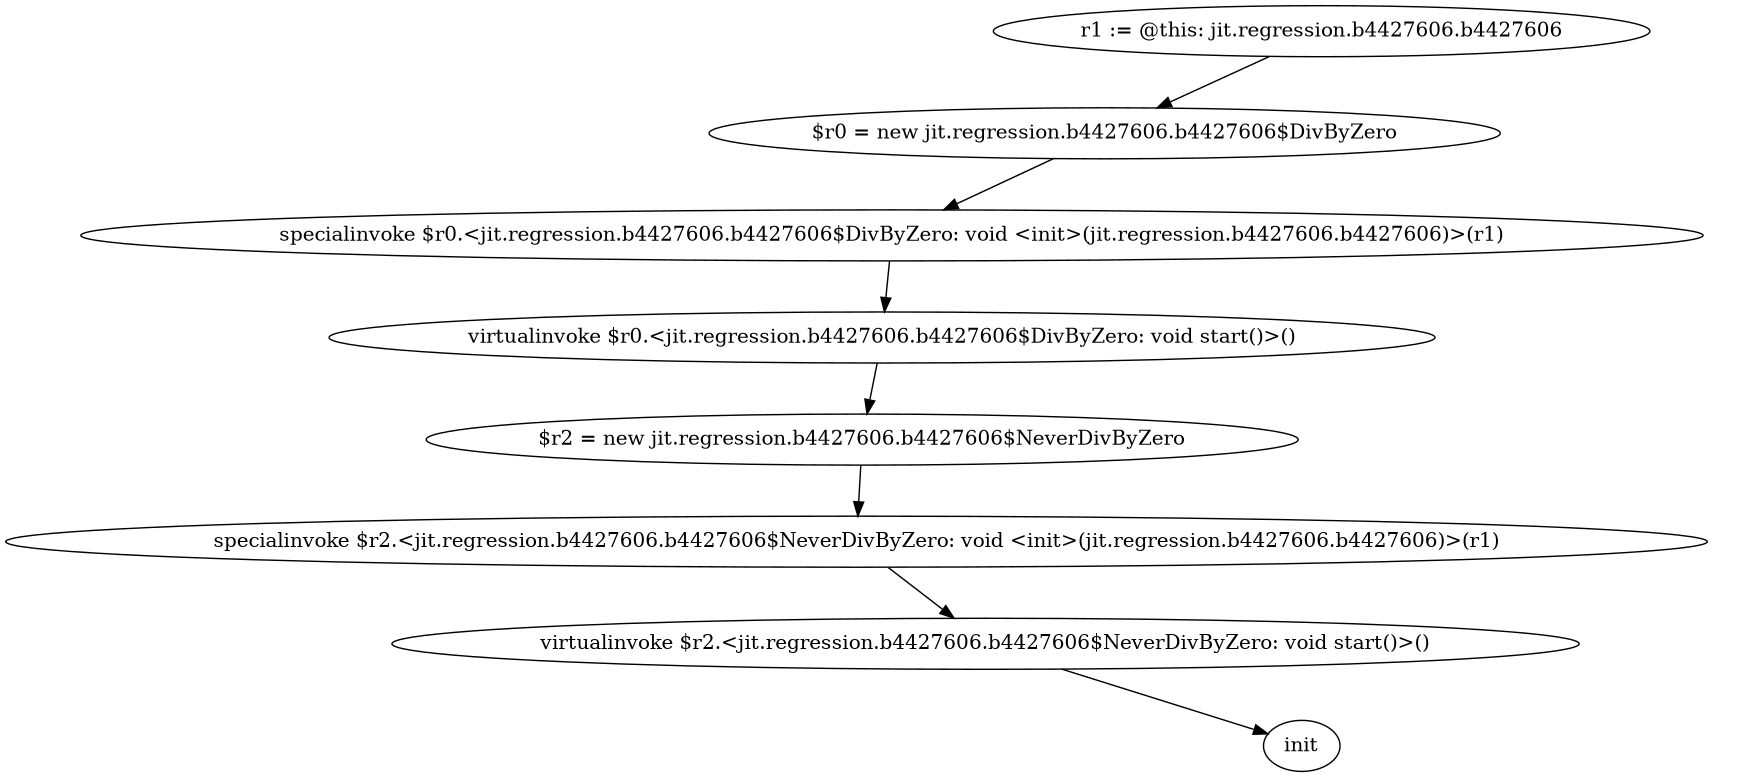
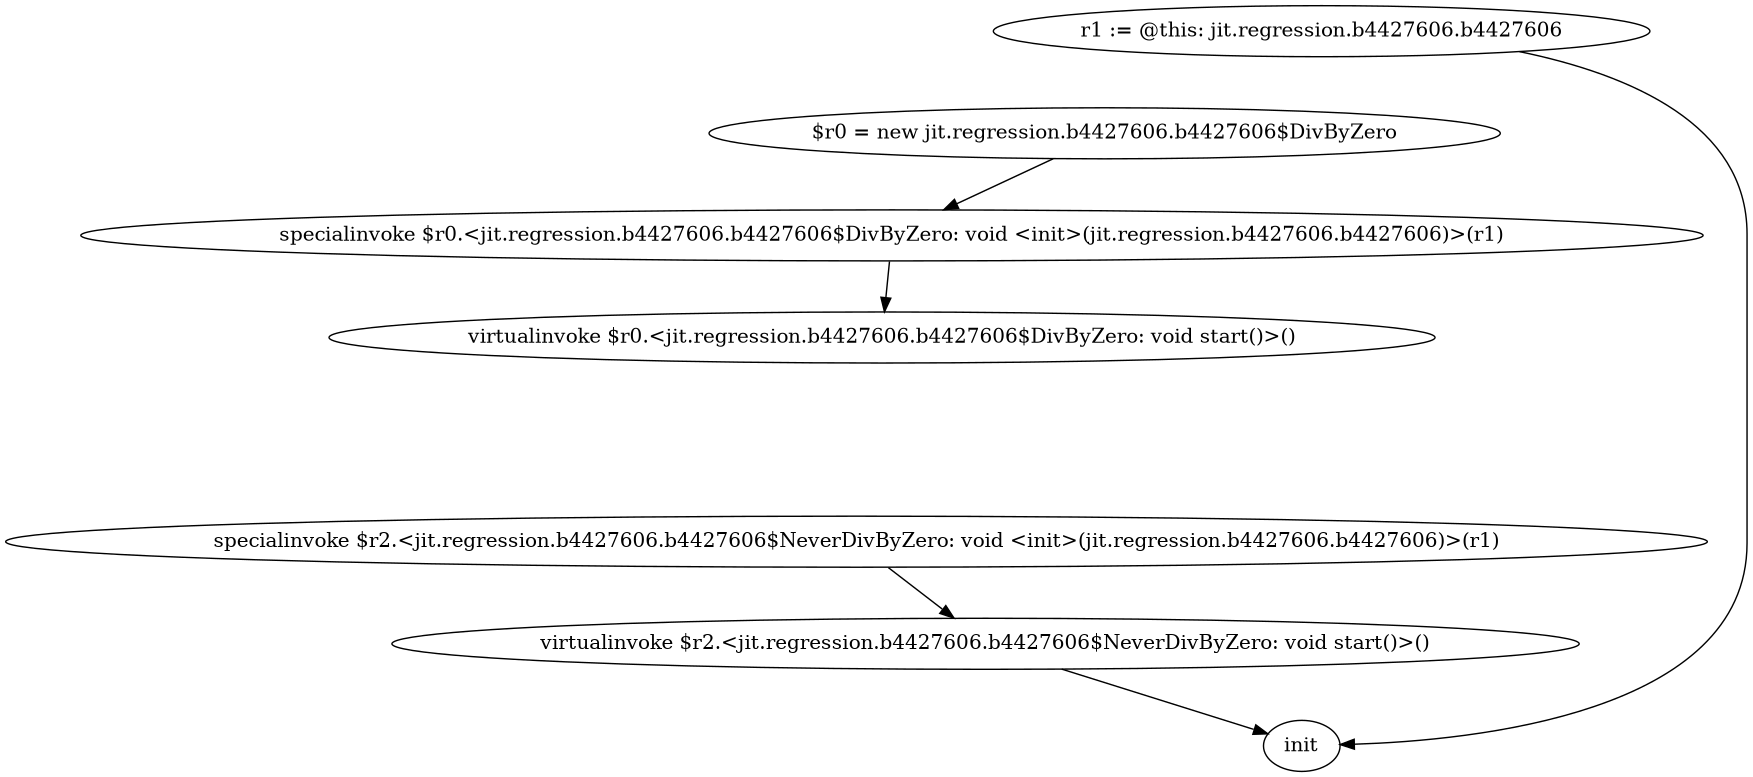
(1220, 79) -> (1747, 472)
(862, 440) -> none
